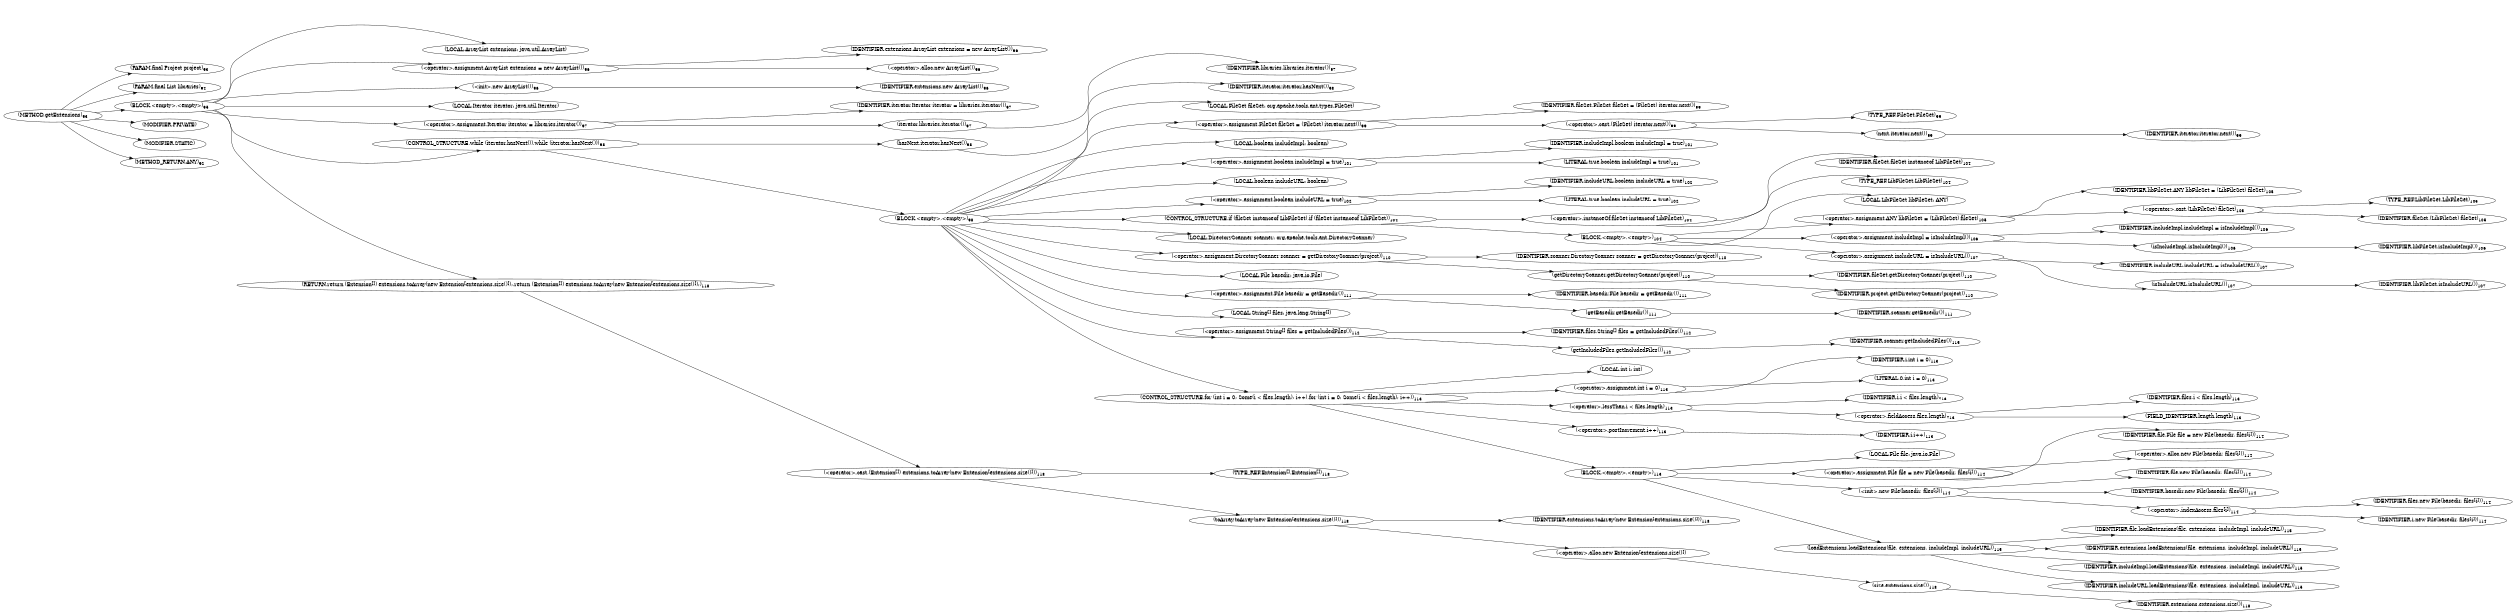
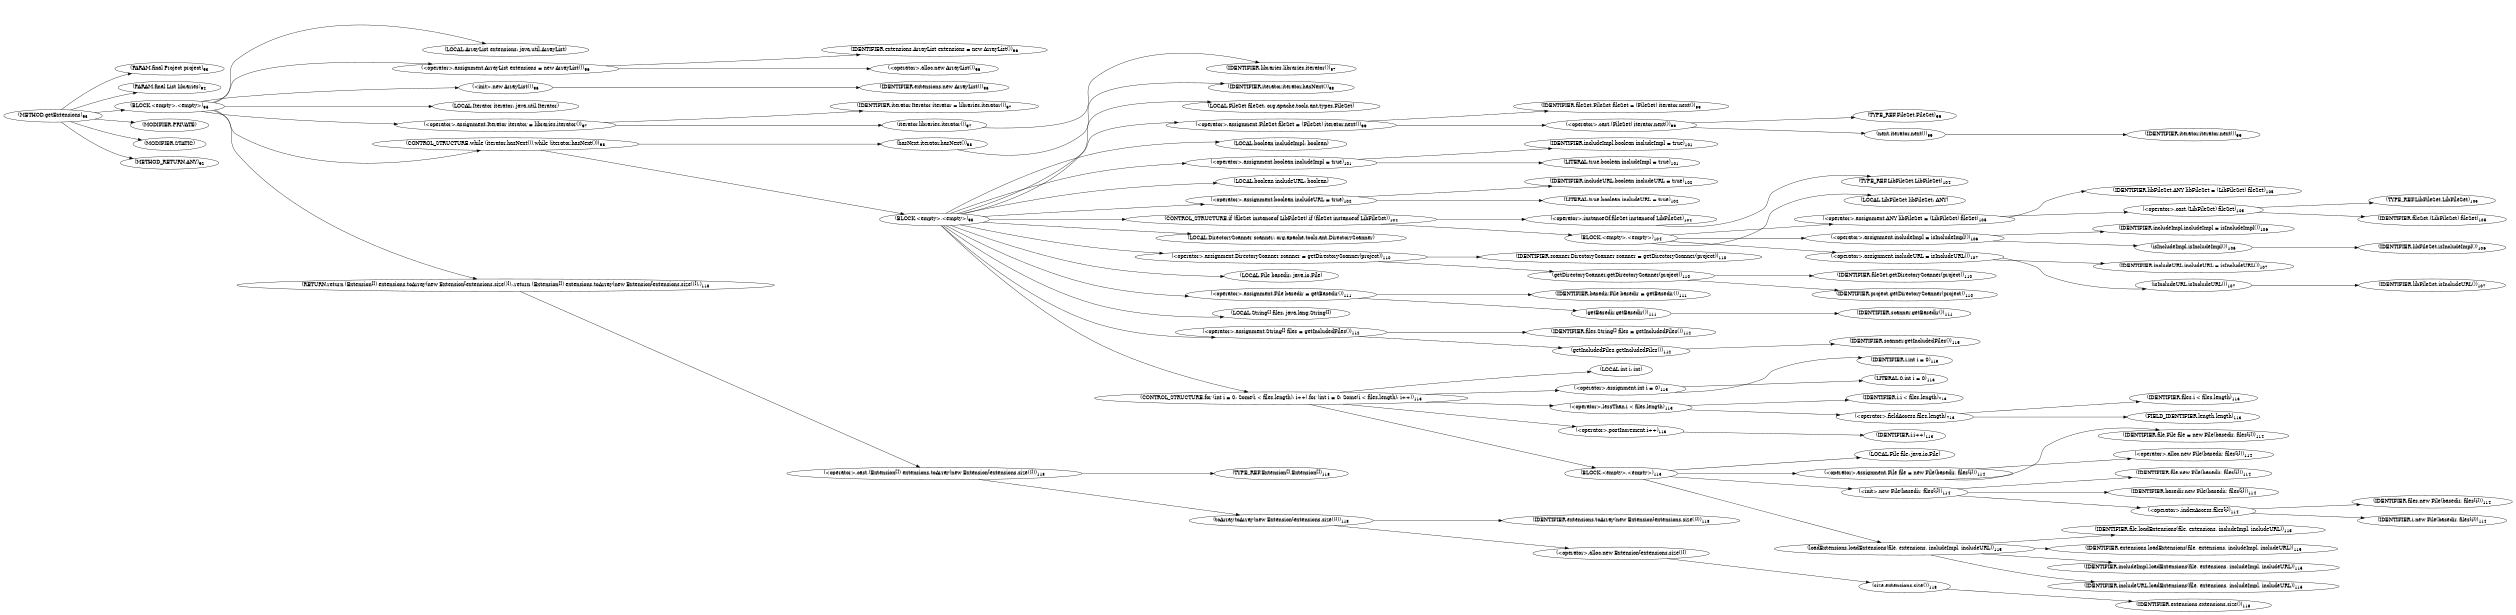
(1905, 163) -> none
